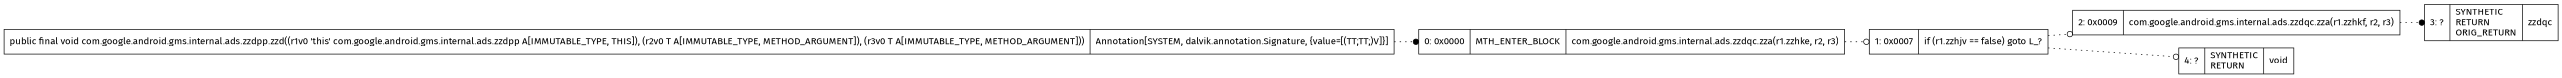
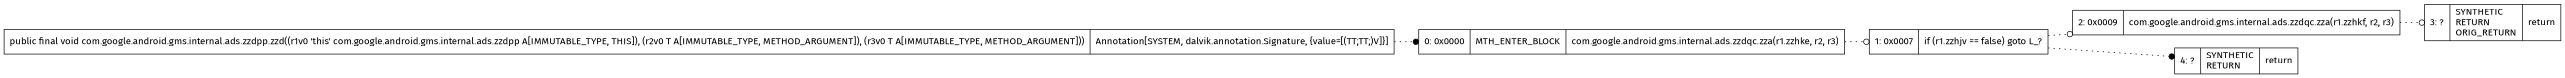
(2540, 22) -> (2542, 22)
(2409, 23) -> (2409, 23)
(2111, 52) -> (2109, 52)
(2279, 61) -> (2279, 61)
